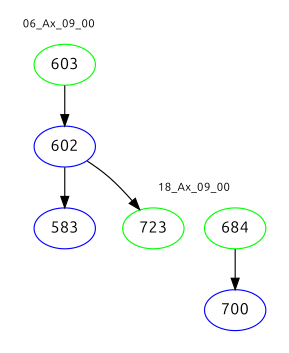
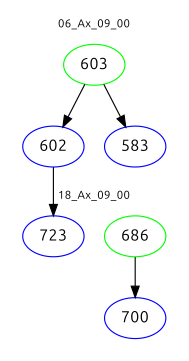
(65, 182) -> (112, 101)
(153, 228) -> (53, 236)
(235, 228) -> (135, 236)
